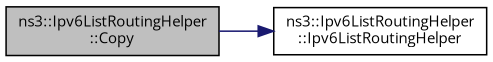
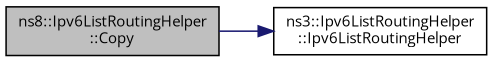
(113, 31) -> (113, 31)
